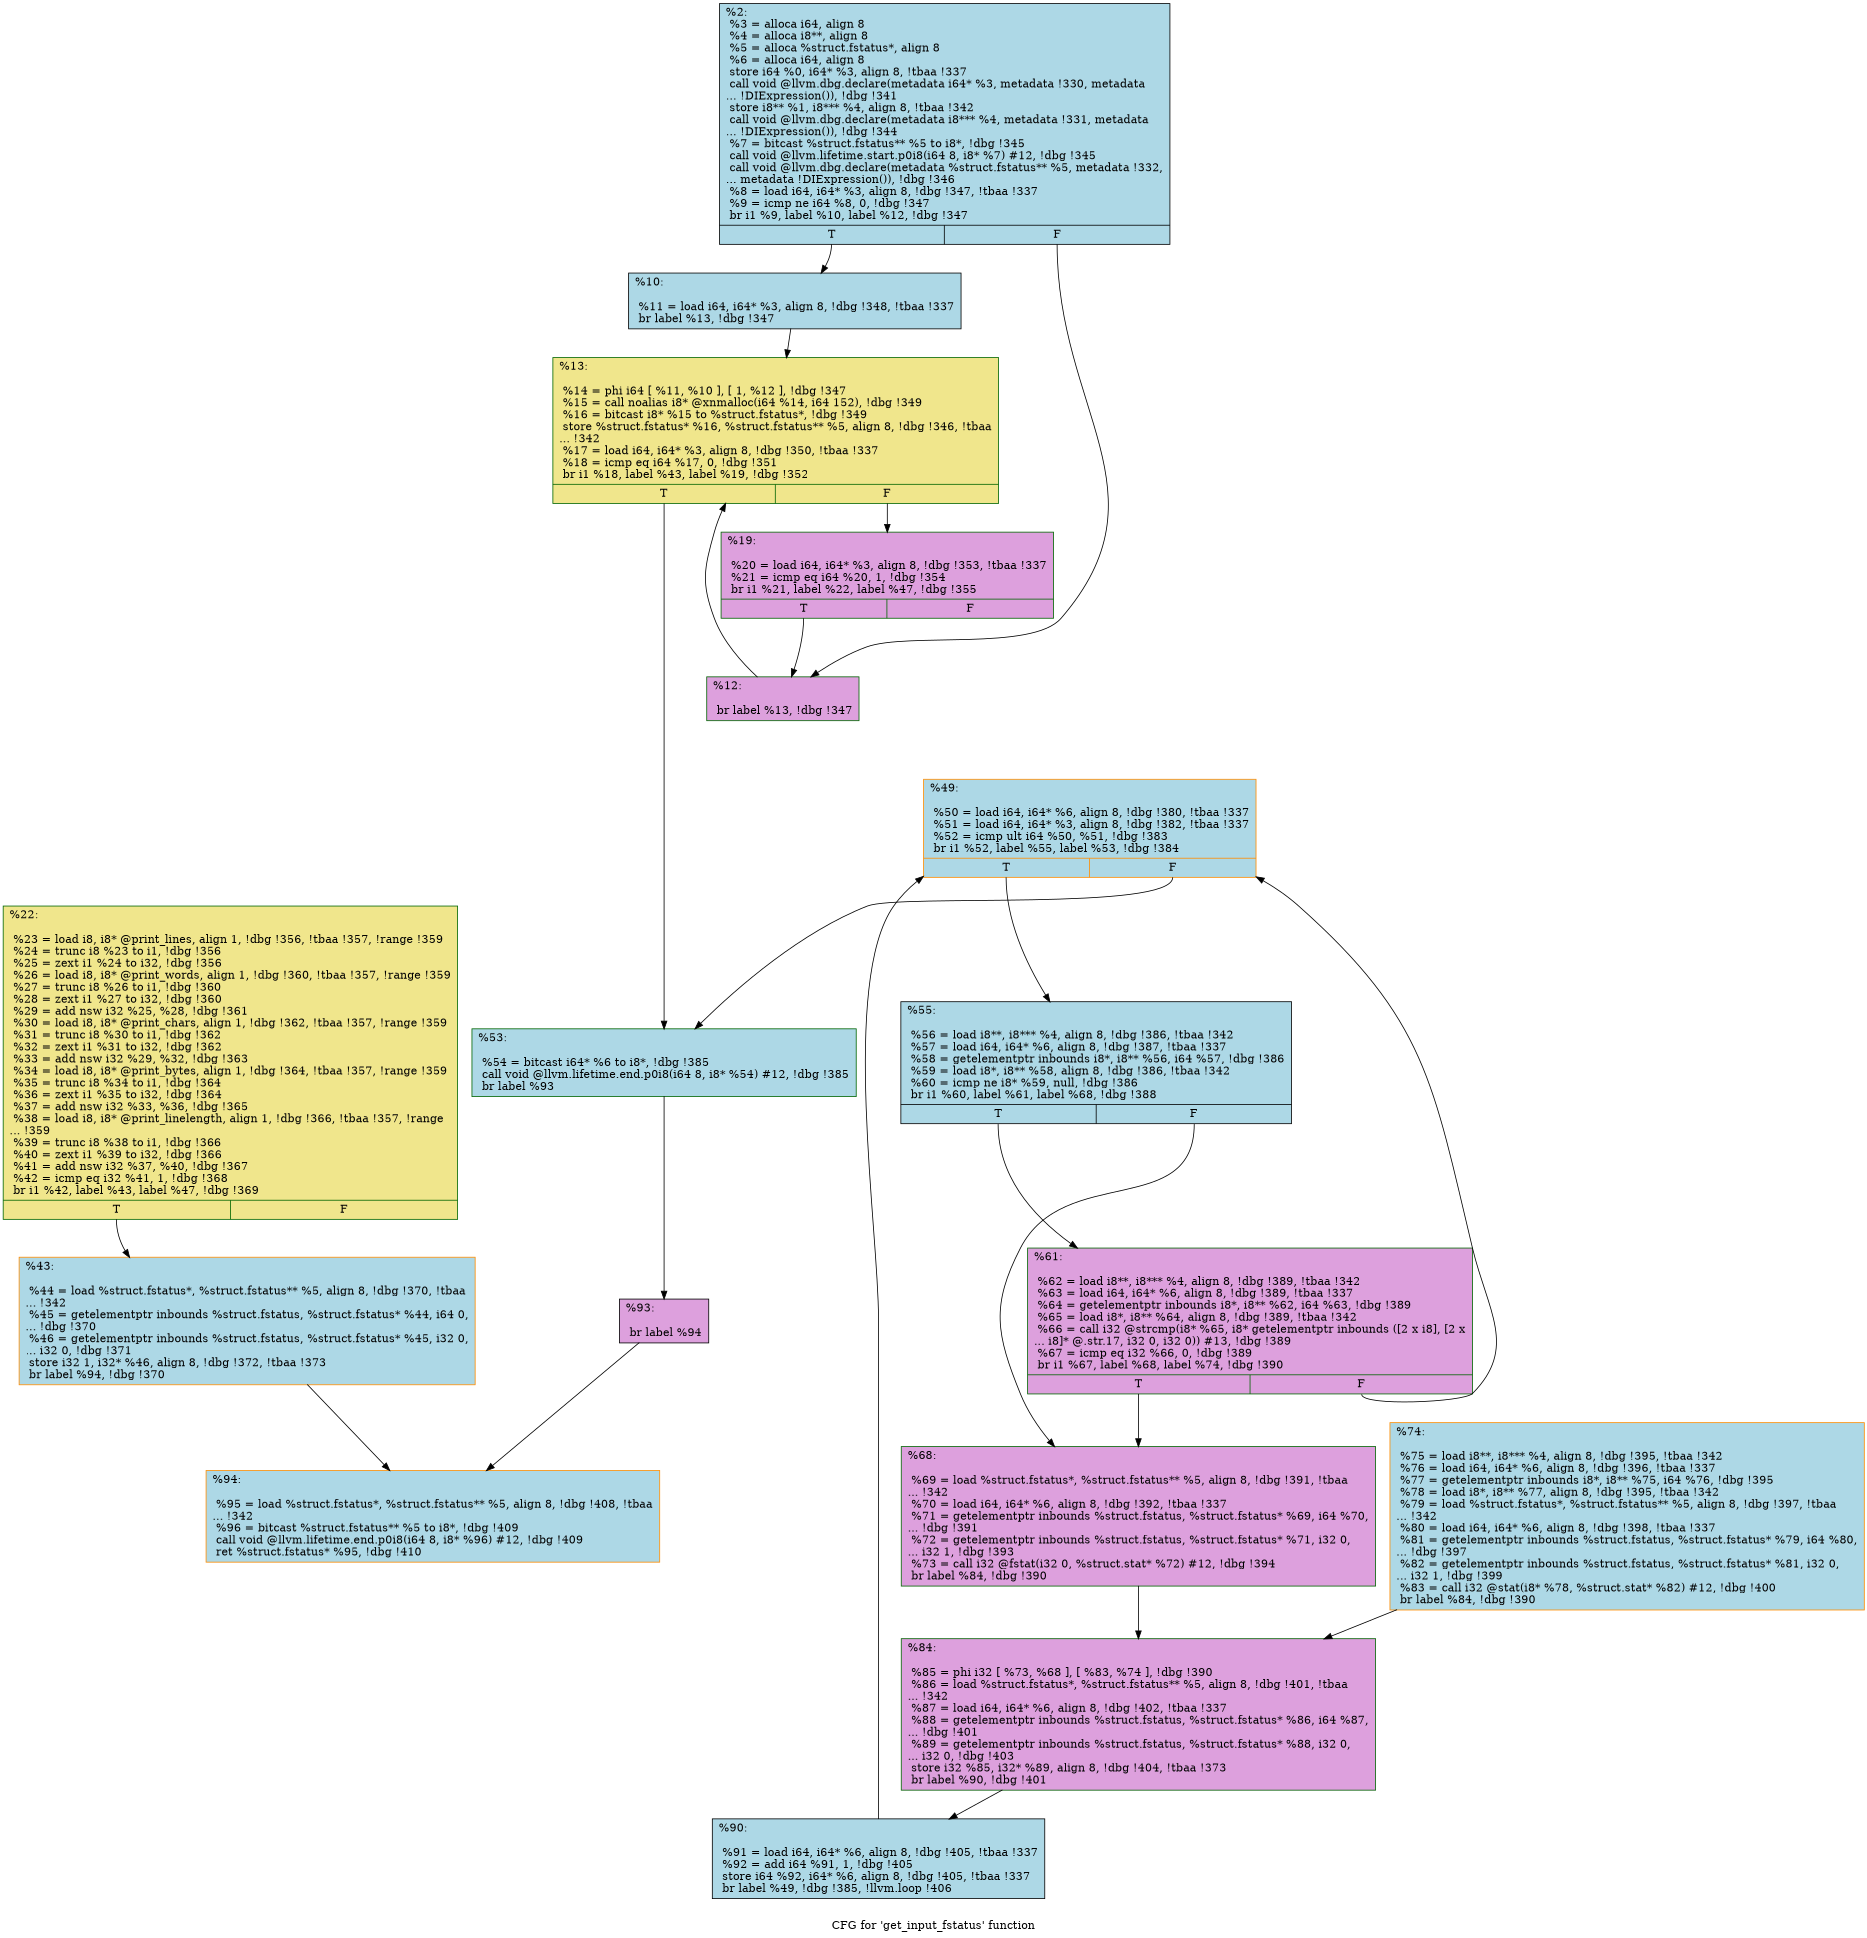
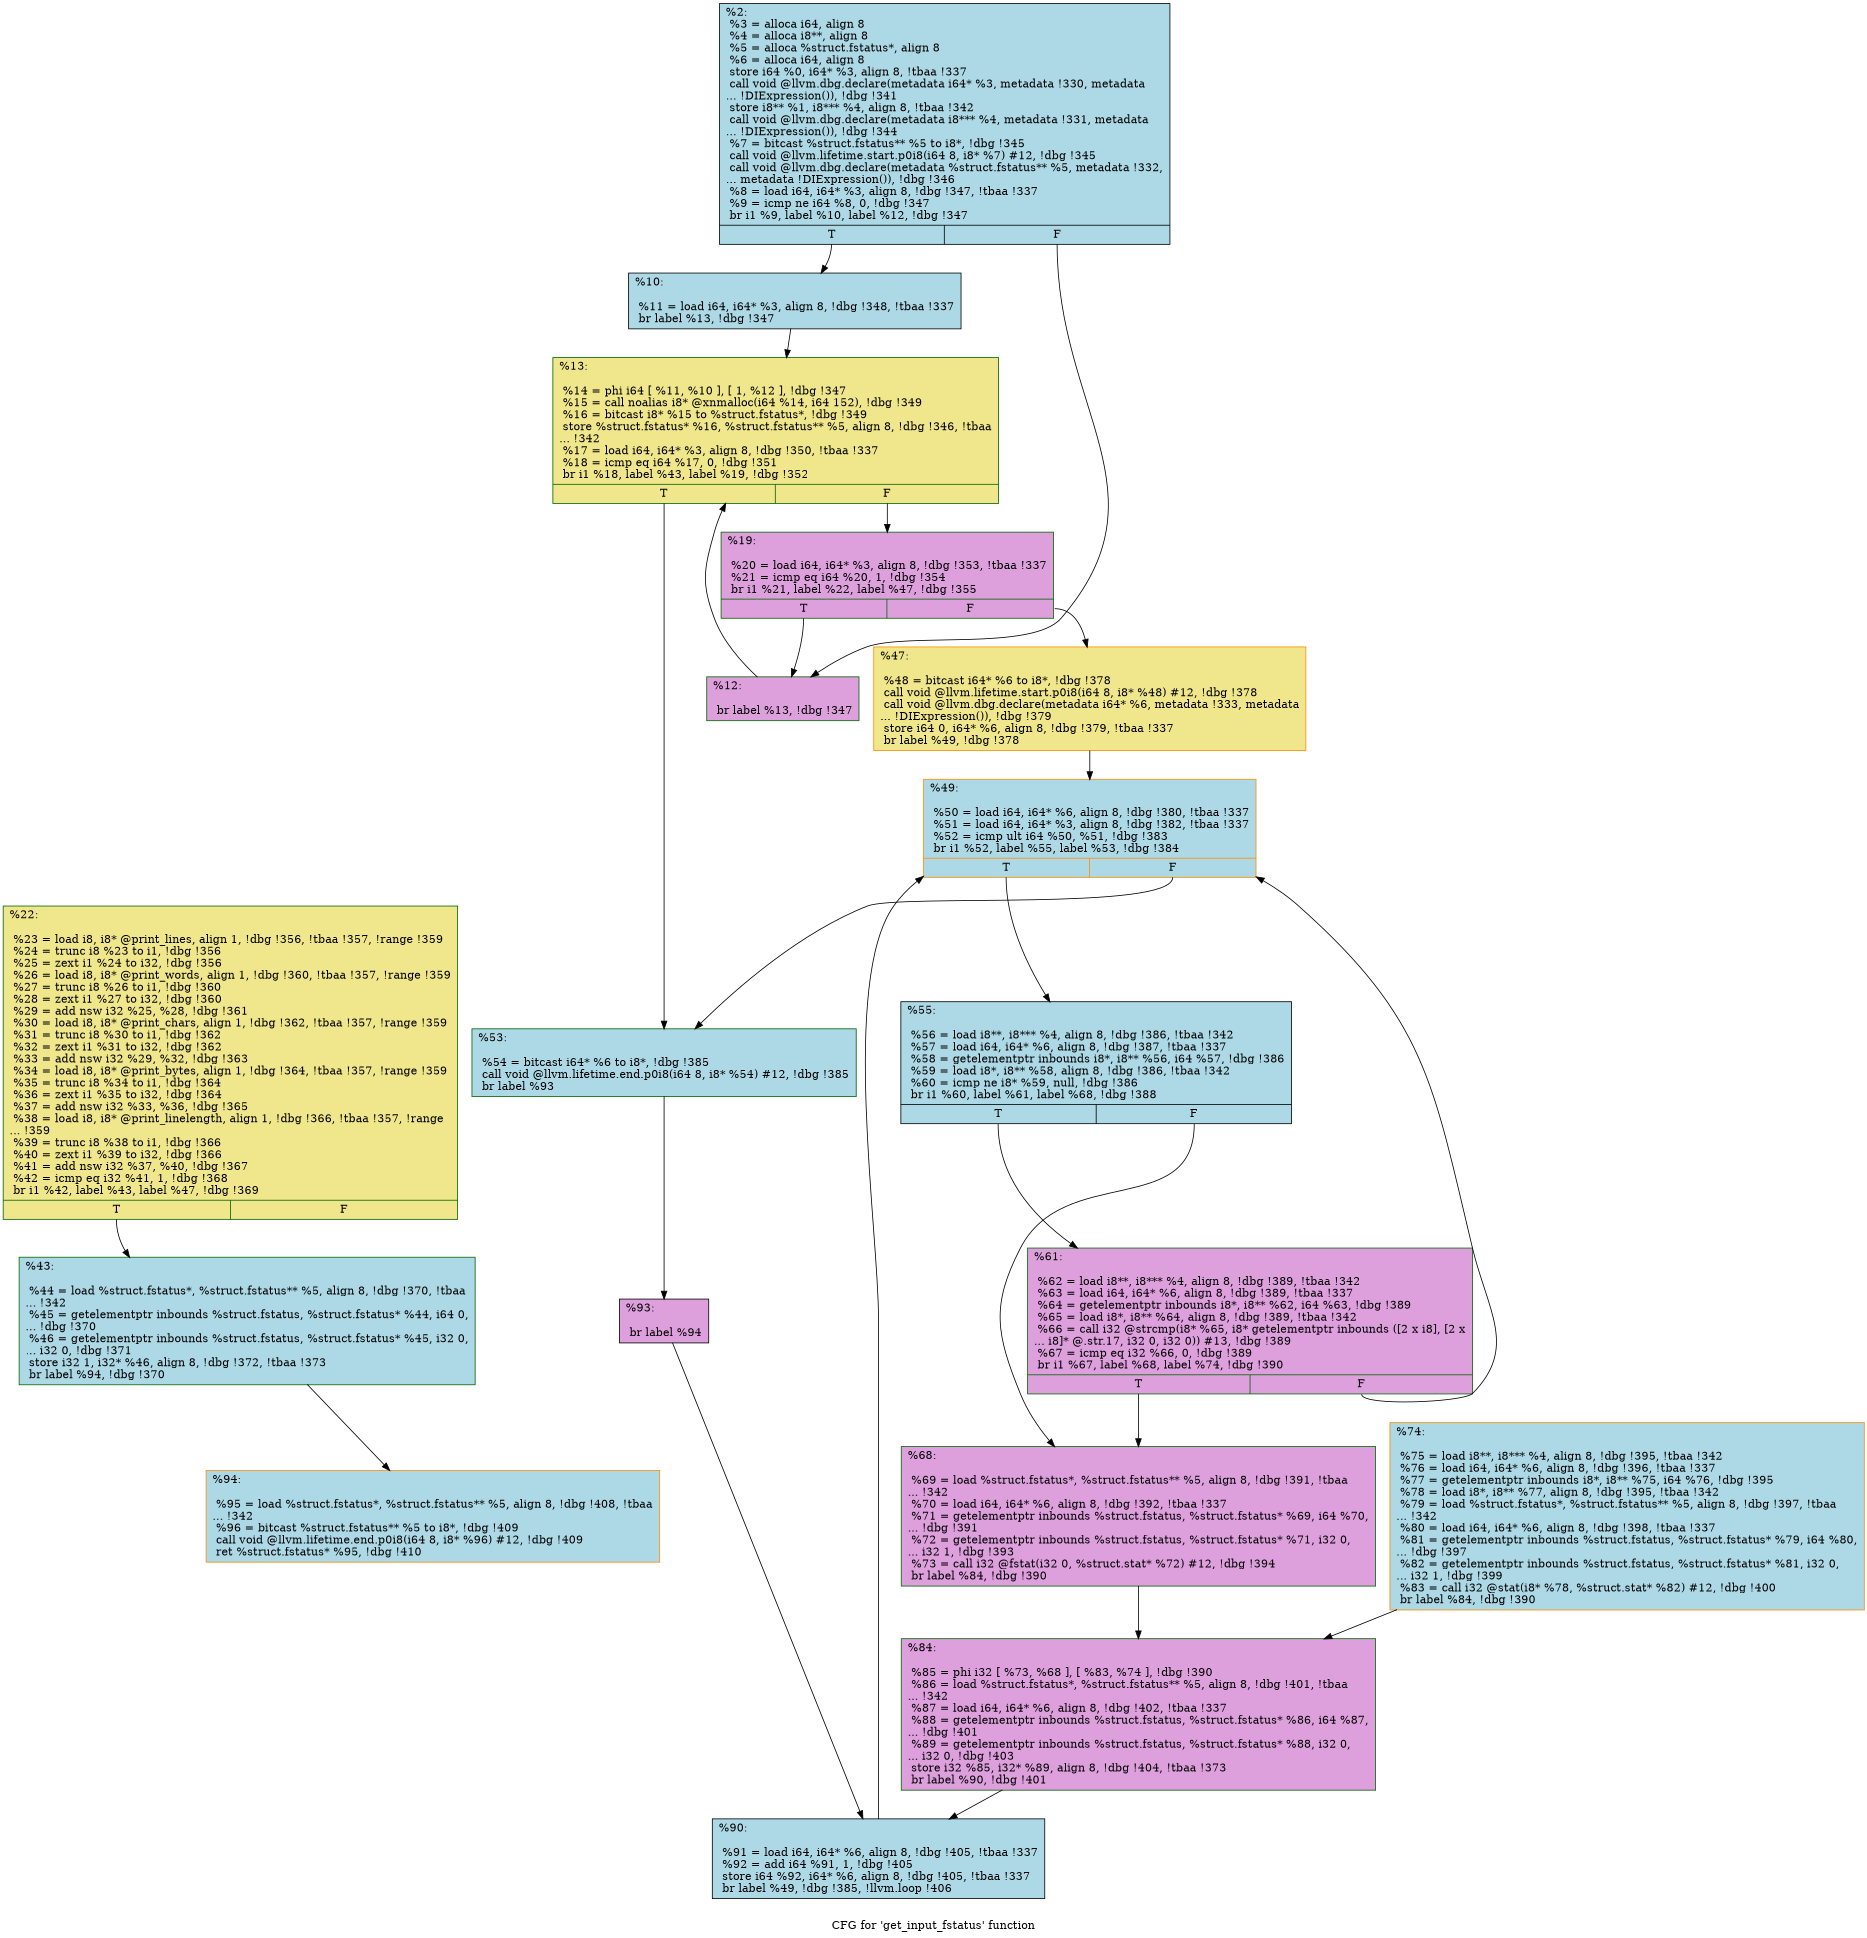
none -> (1090, 699)
(247, 1321) -> (247, 1321)
(566, 1404) -> (766, 1577)
